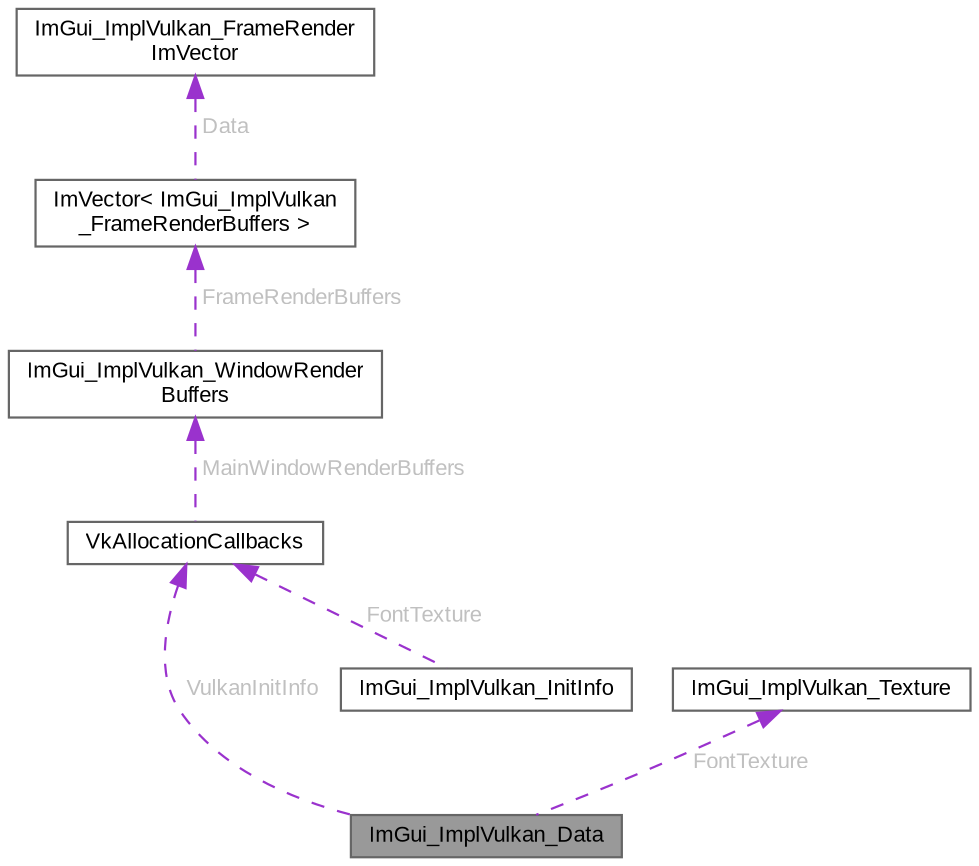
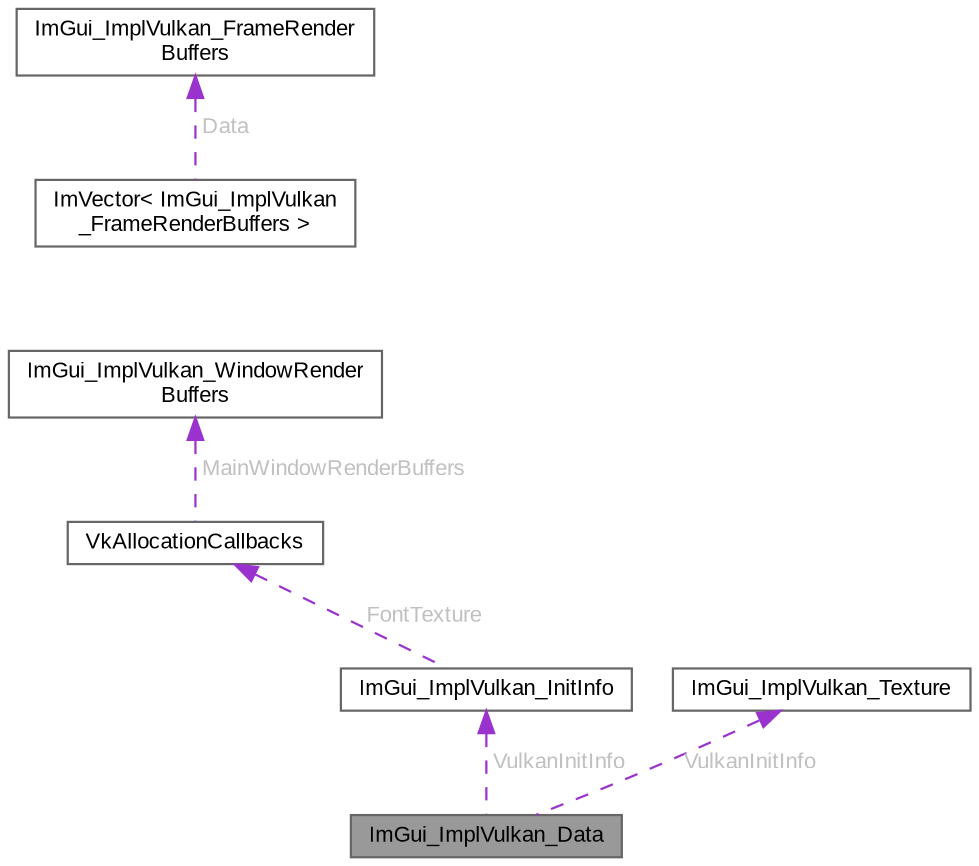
(195, 42) -> (195, 42)
(195, 310) -> none
(205, 739) -> (486, 774)
(747, 763) -> (747, 763)
